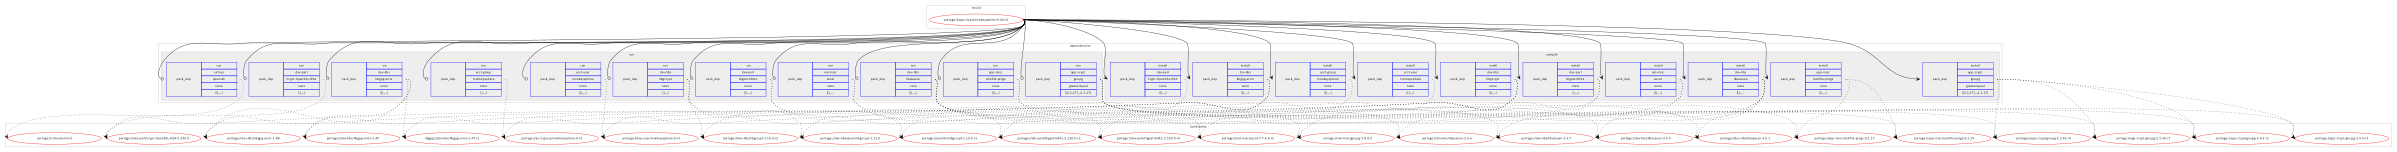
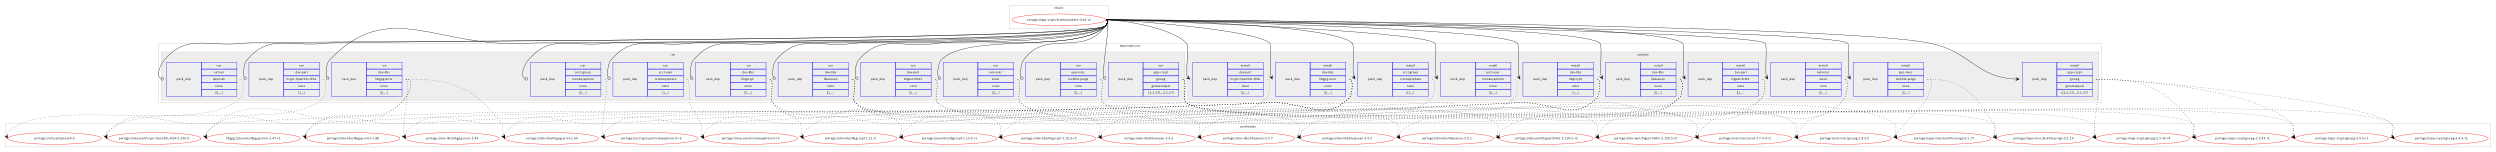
(55, 138) -> (55, 138)
none -> (552, 138)
(850, 138) -> (850, 138)
